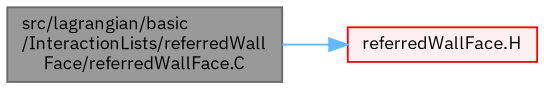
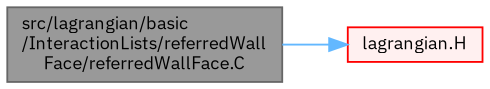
(442, 45) -> (415, 45)
